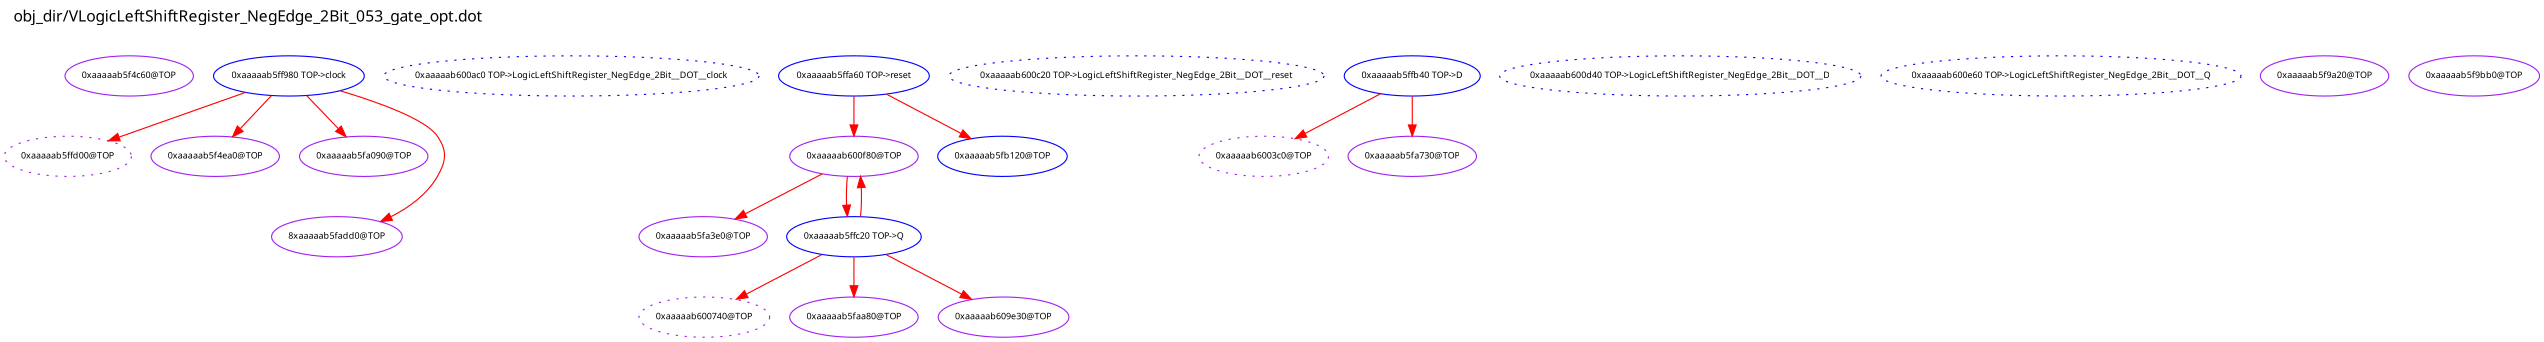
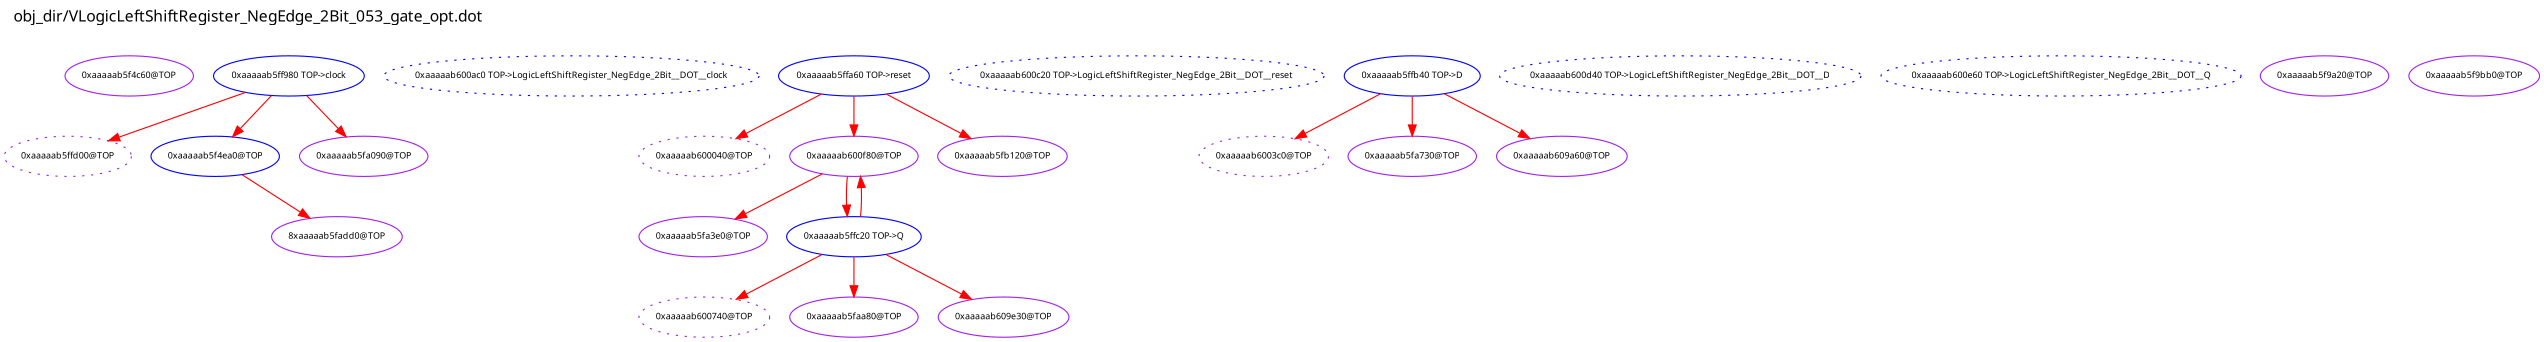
(436, 135) -> (271, 193)
(215, 156) -> (215, 156)
none -> (704, 156)
(1002, 156) -> (1002, 156)
none -> (1562, 156)
